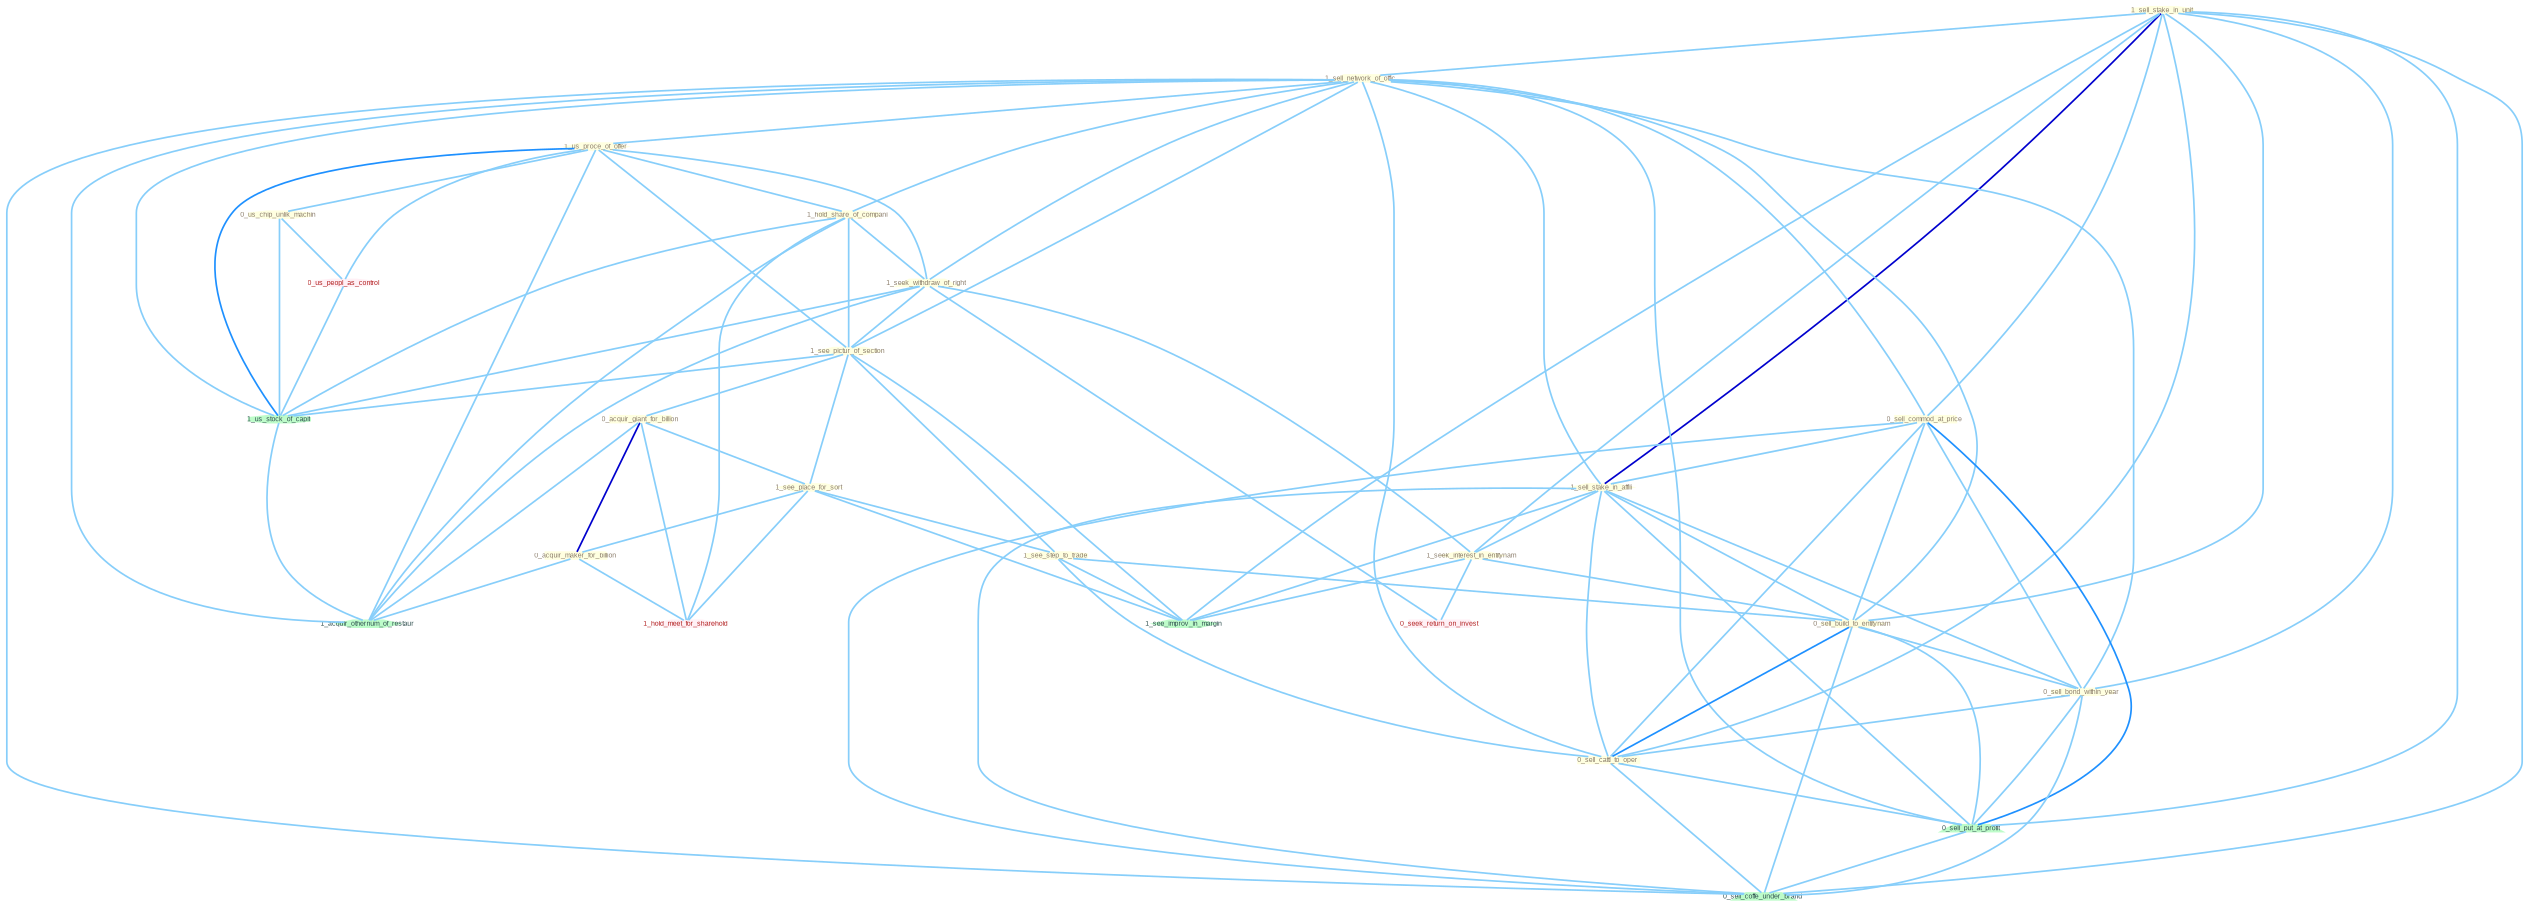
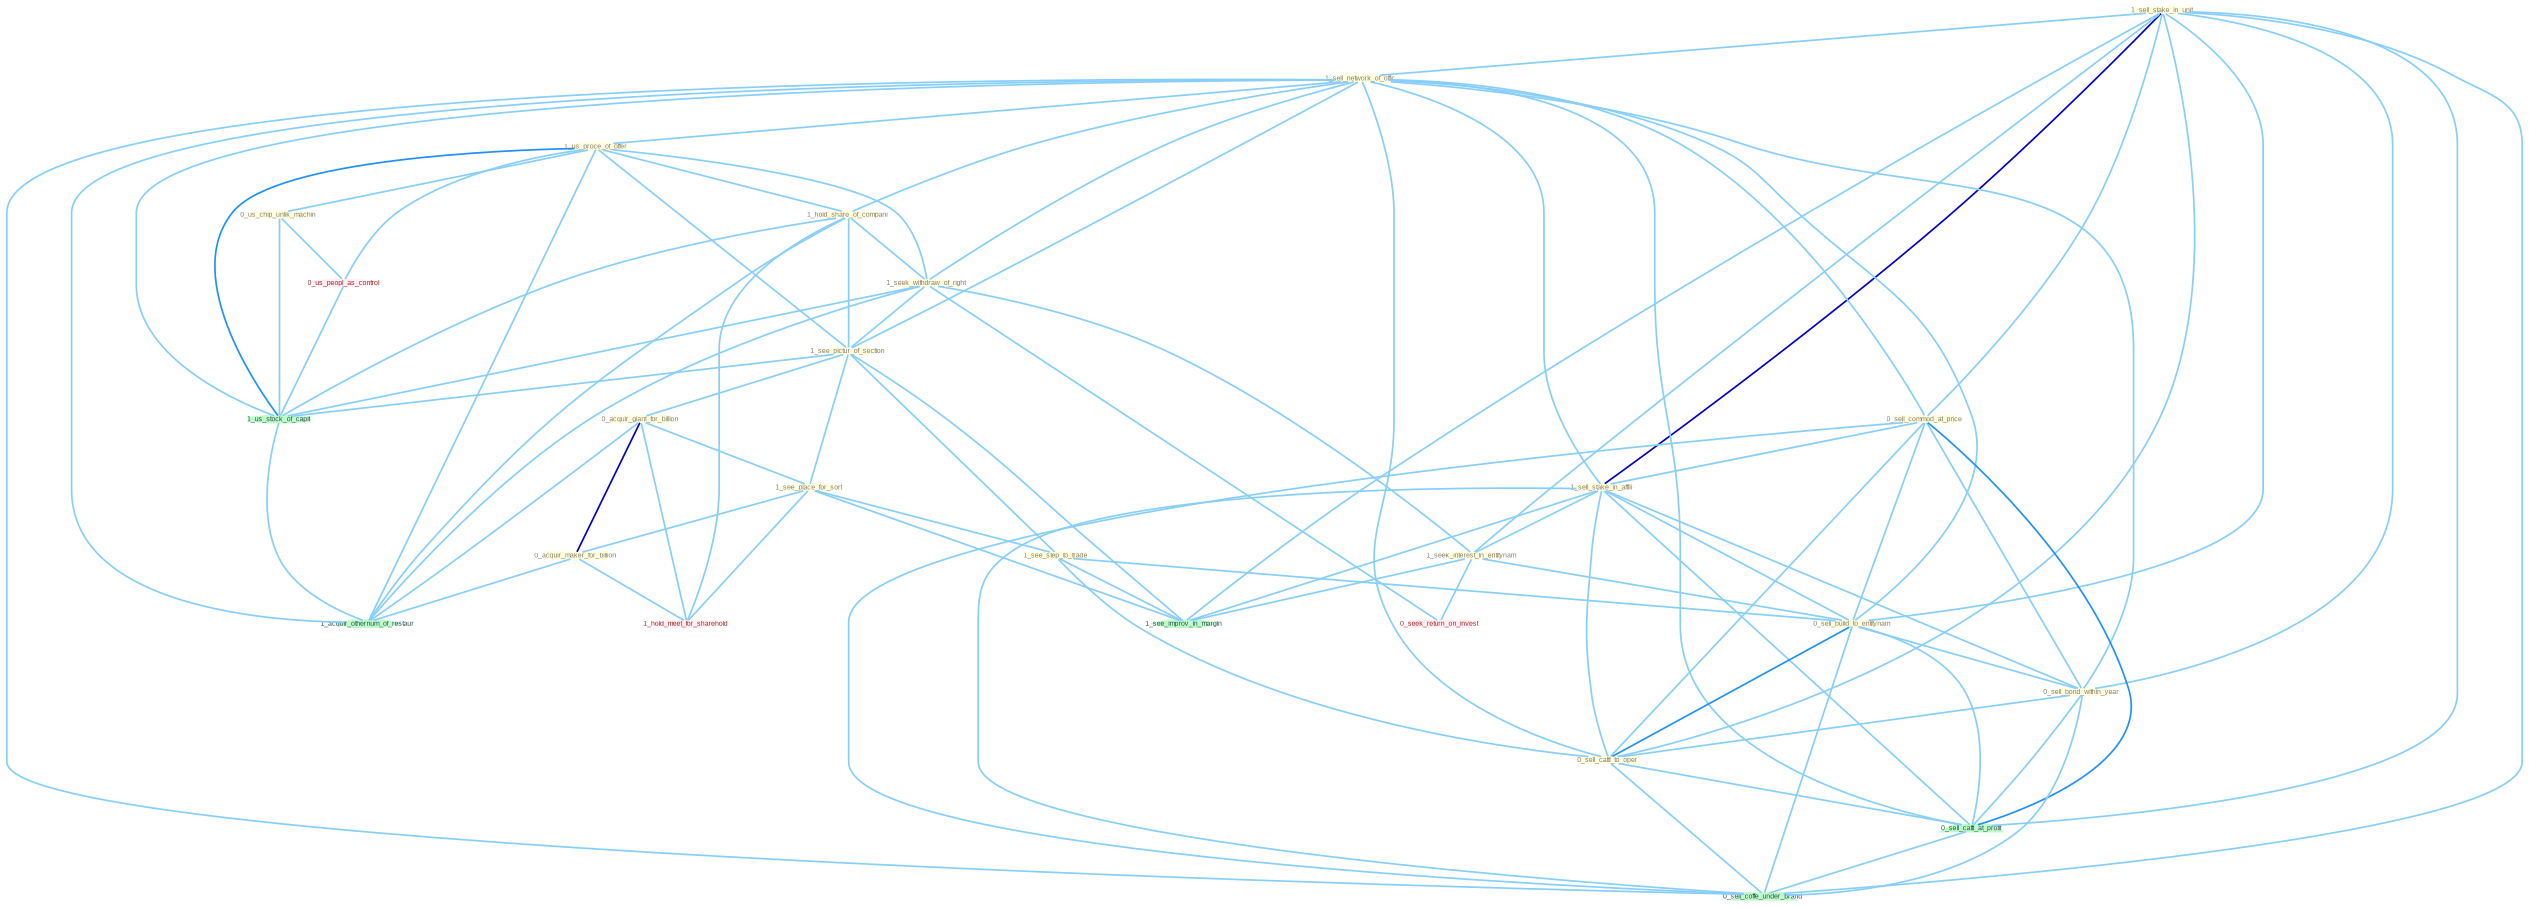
(1972, 828) -> (1972, 828)
